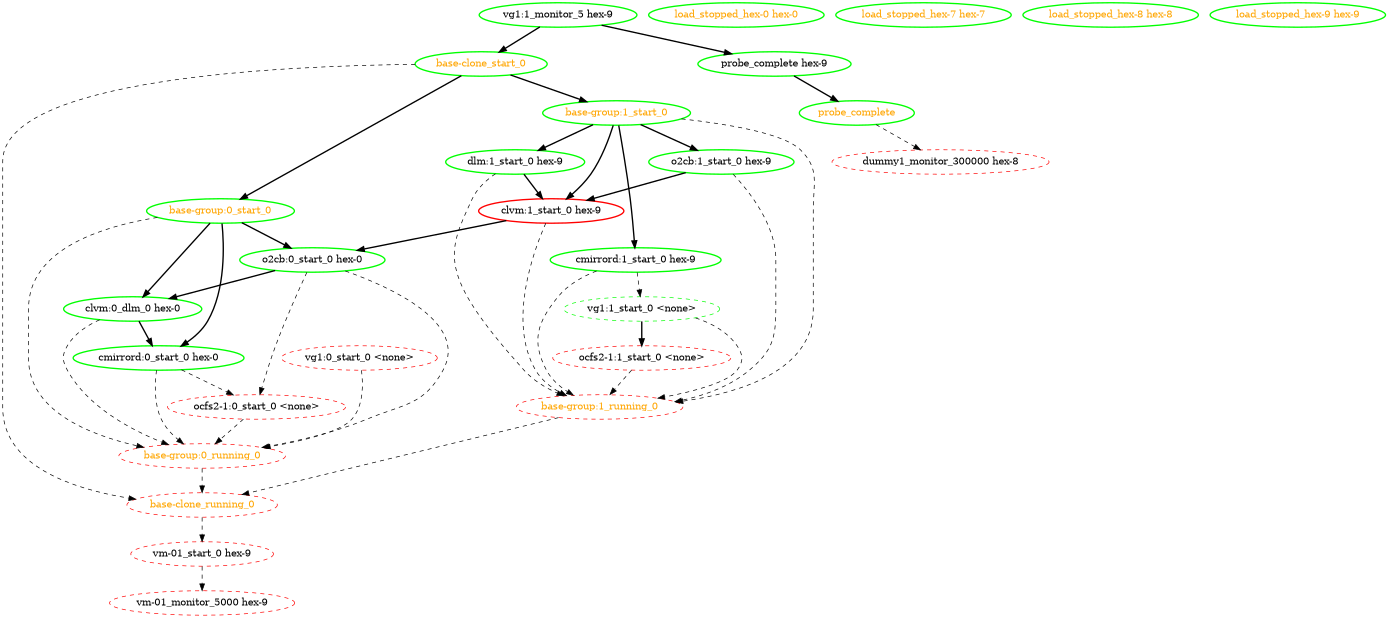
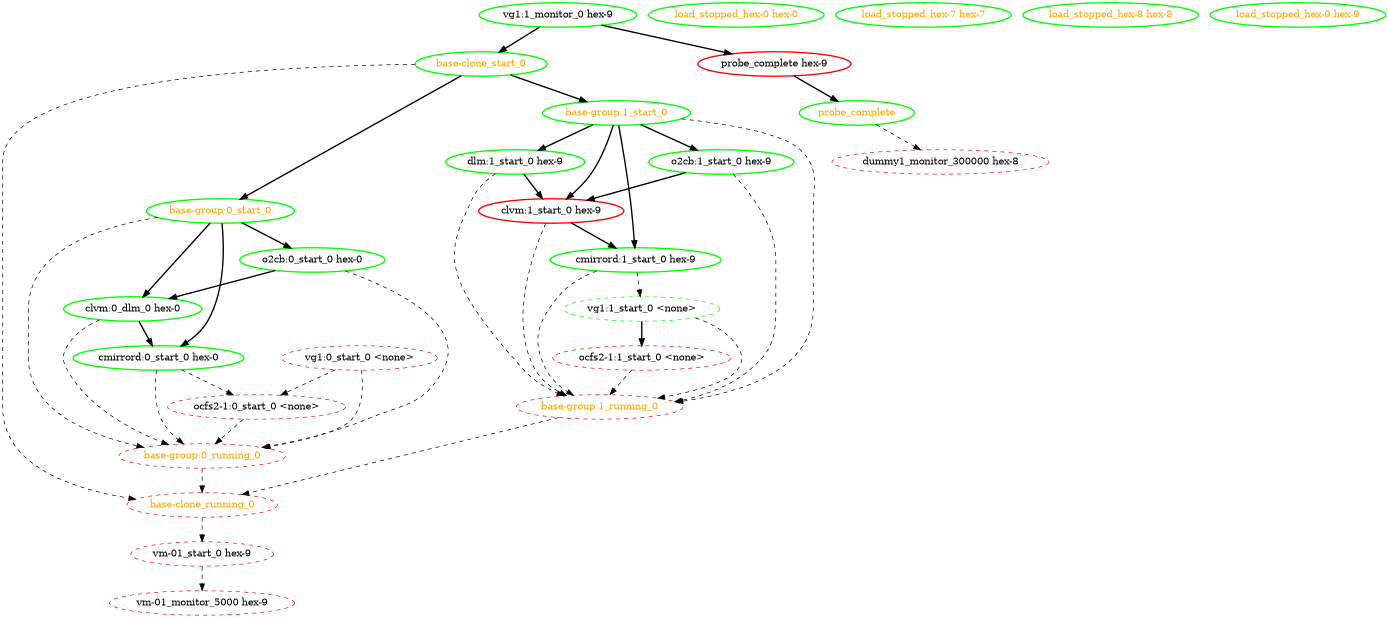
(558, 15) -> (558, 15)
(774, 64) -> (774, 64)
(435, 235) -> (590, 234)
(282, 329) -> (311, 381)
